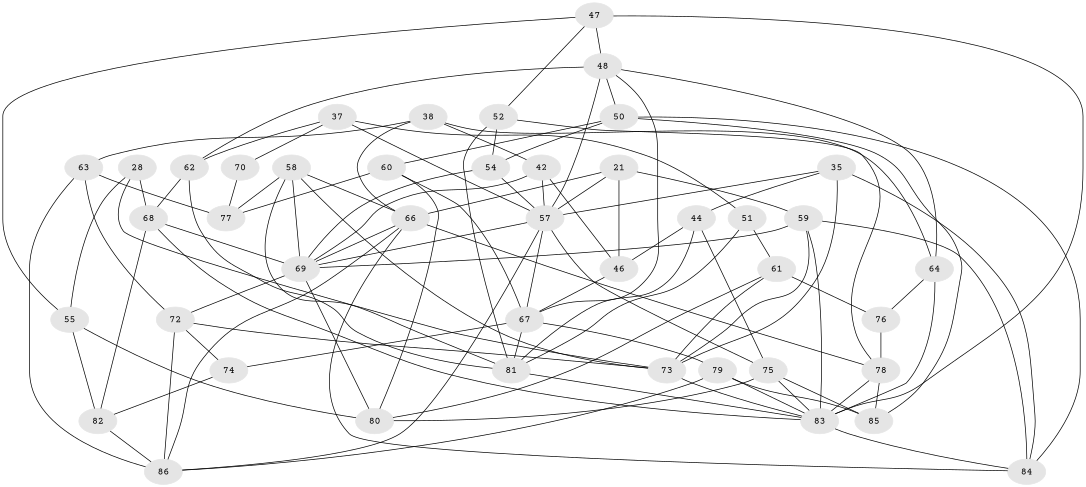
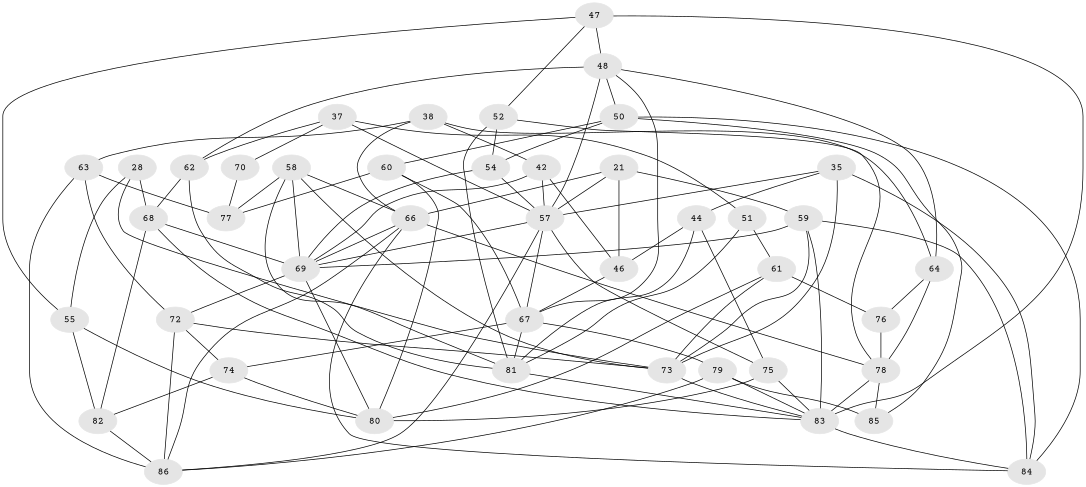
(915, 371) -> (912, 321)
(815, 393) -> none
none -> (300, 398)
